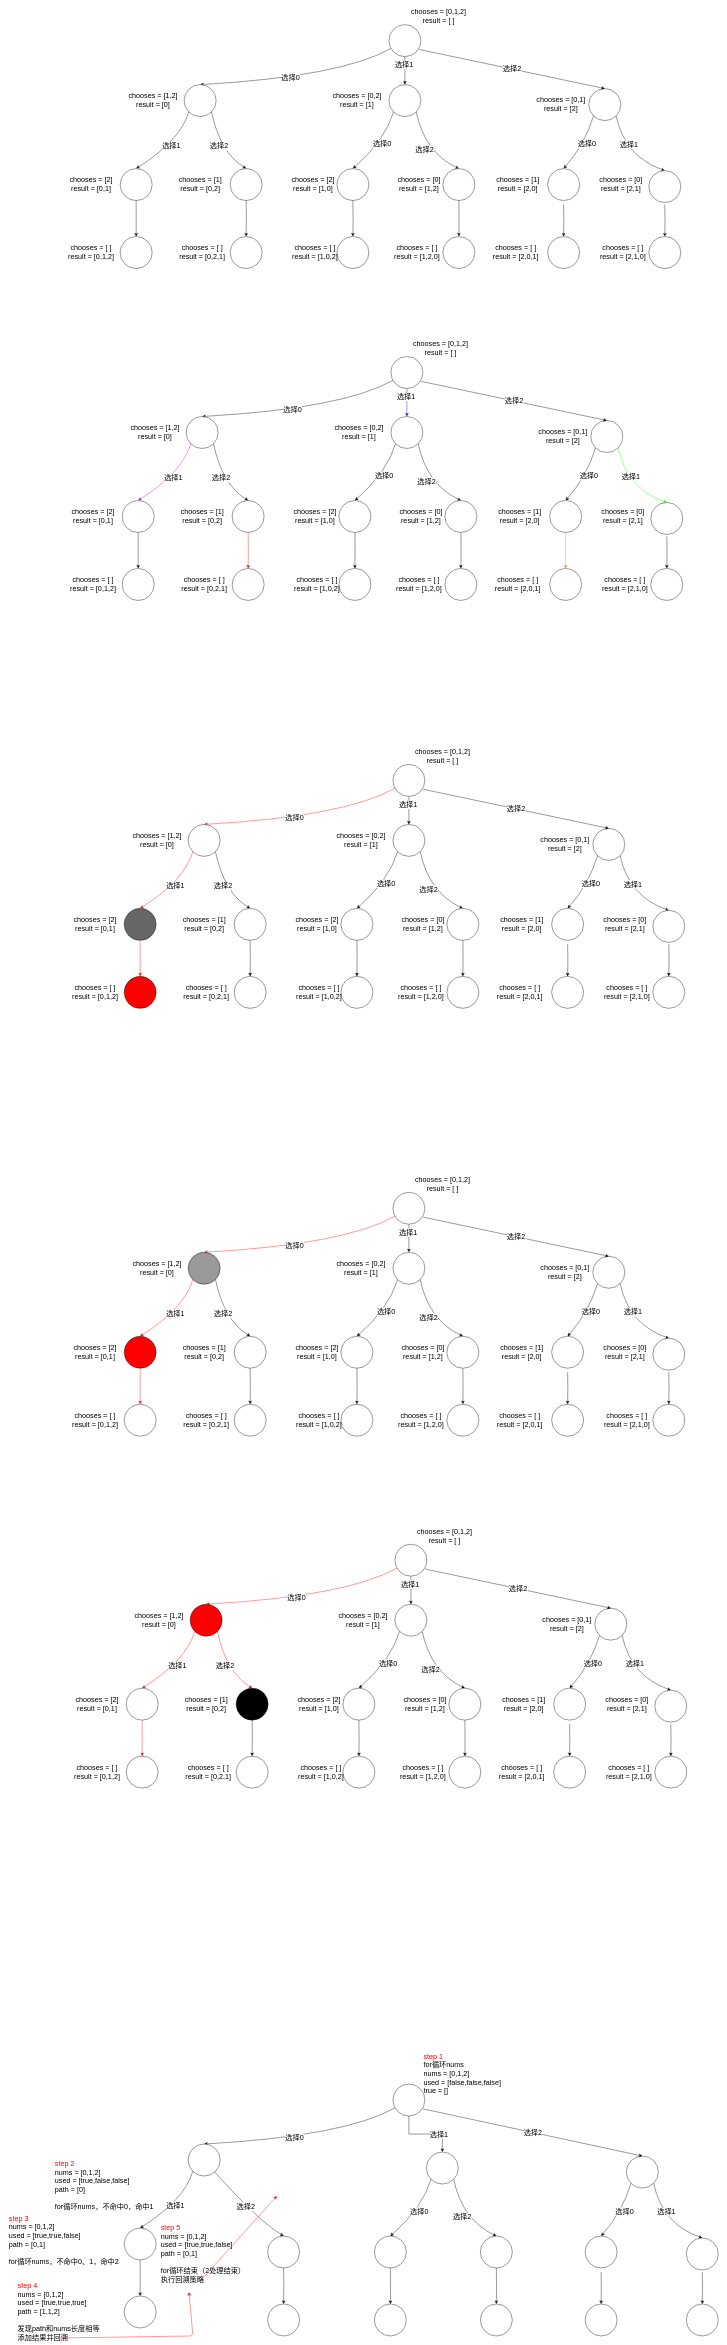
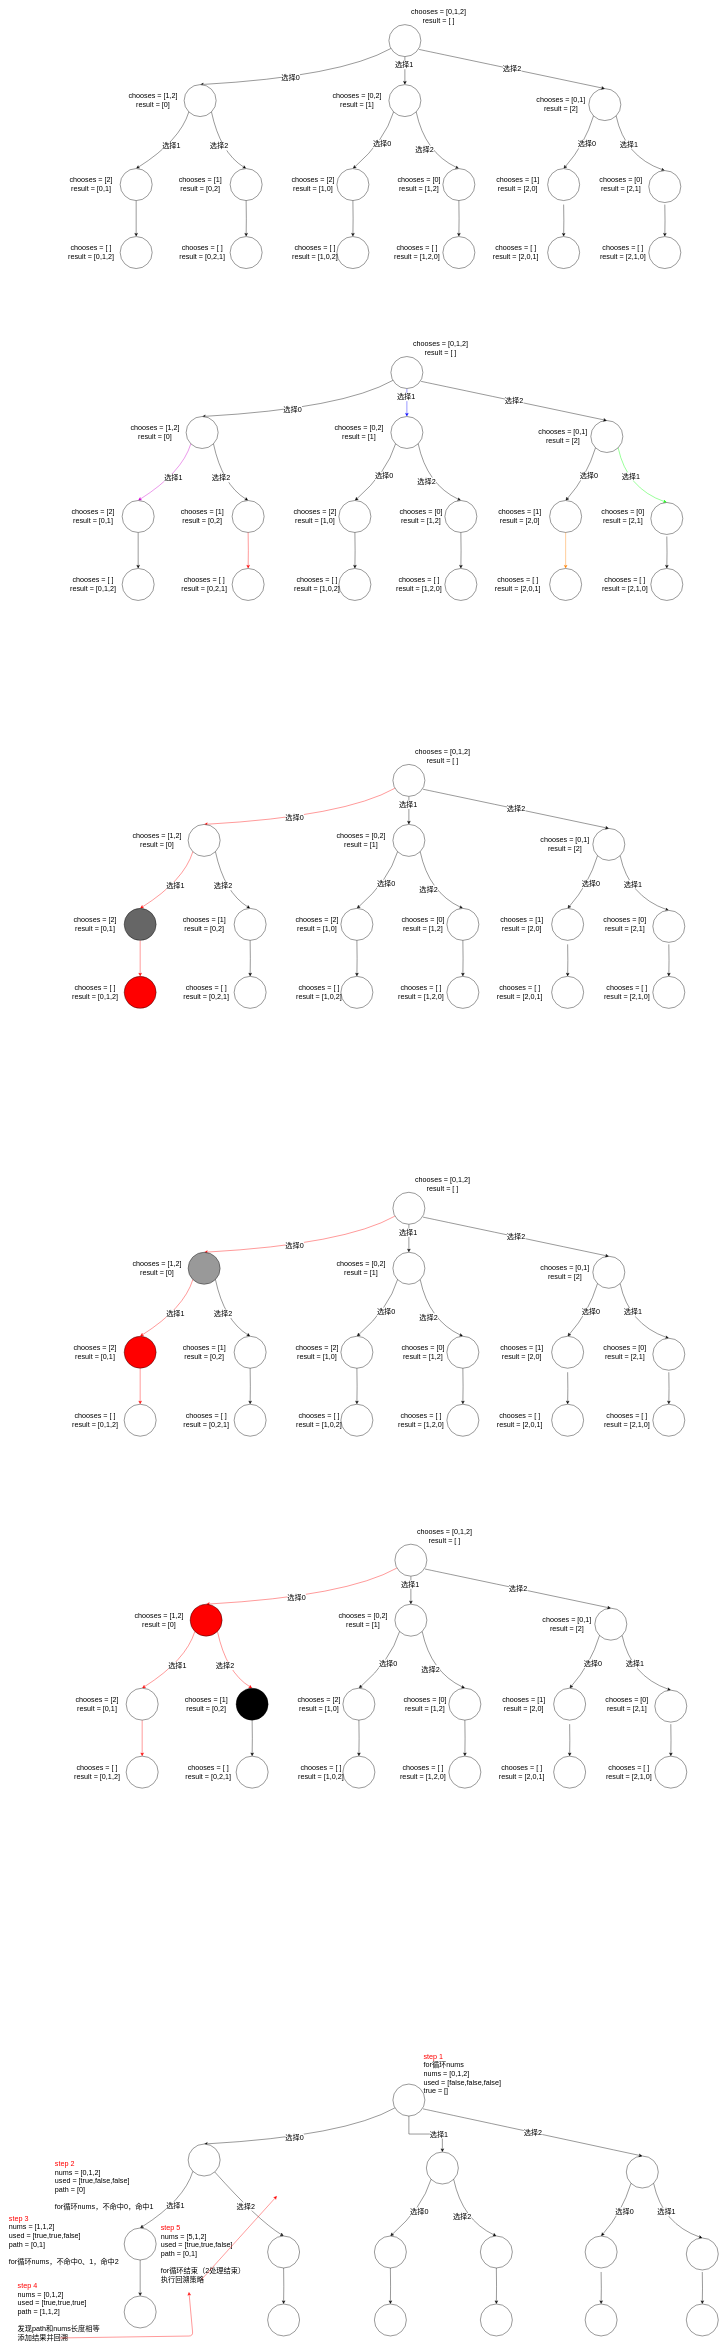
(46, 2240) -> (46, 2240)
(190, 2254) -> (190, 2254)
